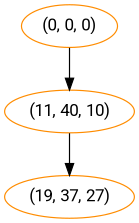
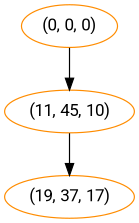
(70, 111) -> (70, 111)
(70, 197) -> (70, 197)
